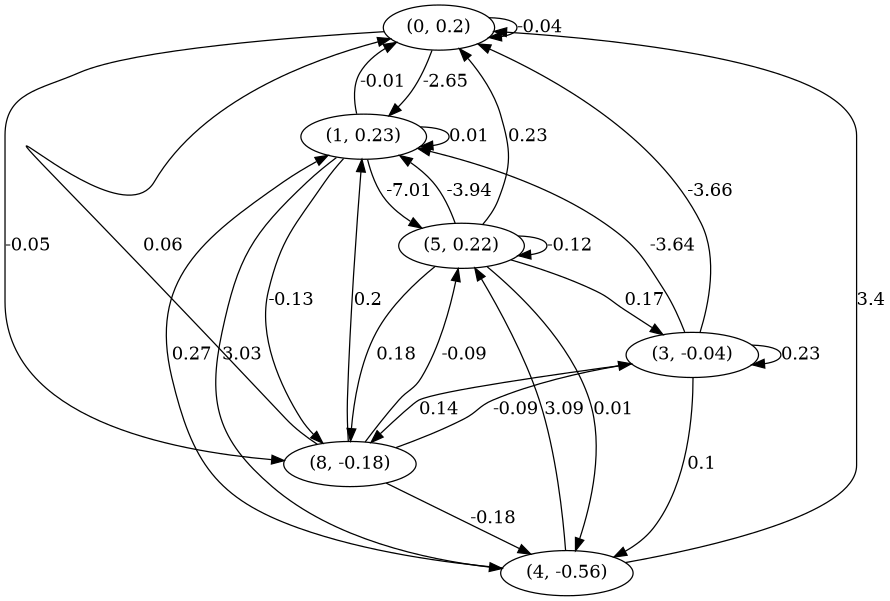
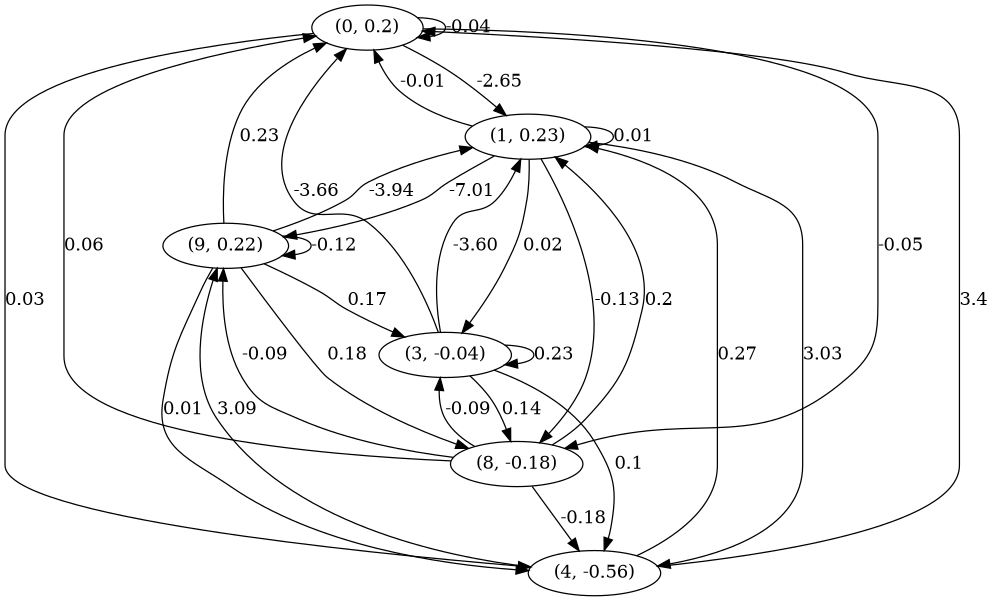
(462, 246) -> (226, 246)
none -> (515, 246)
(673, 246) -> (476, 246)
none -> (5, 397)
